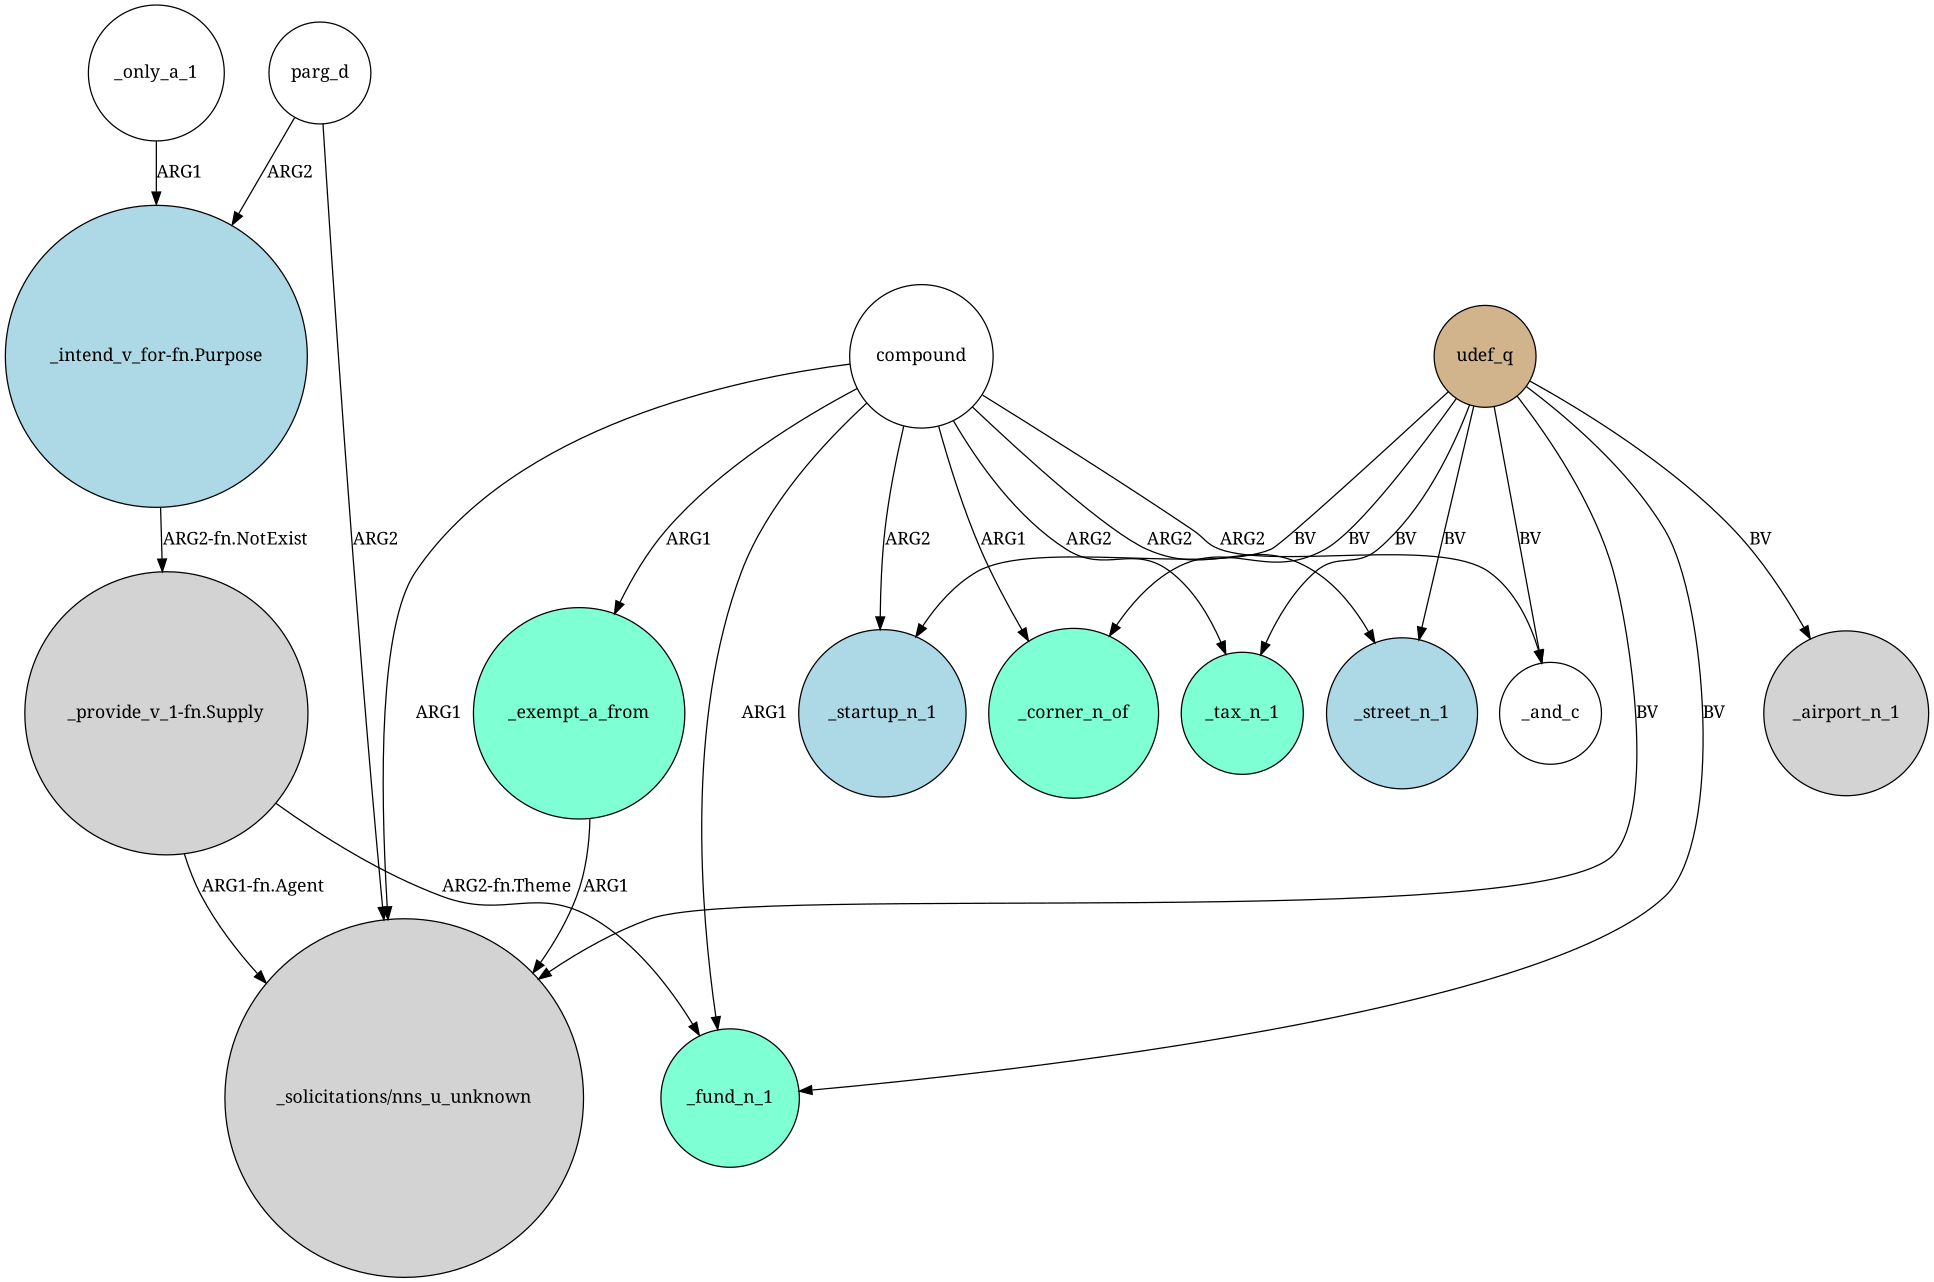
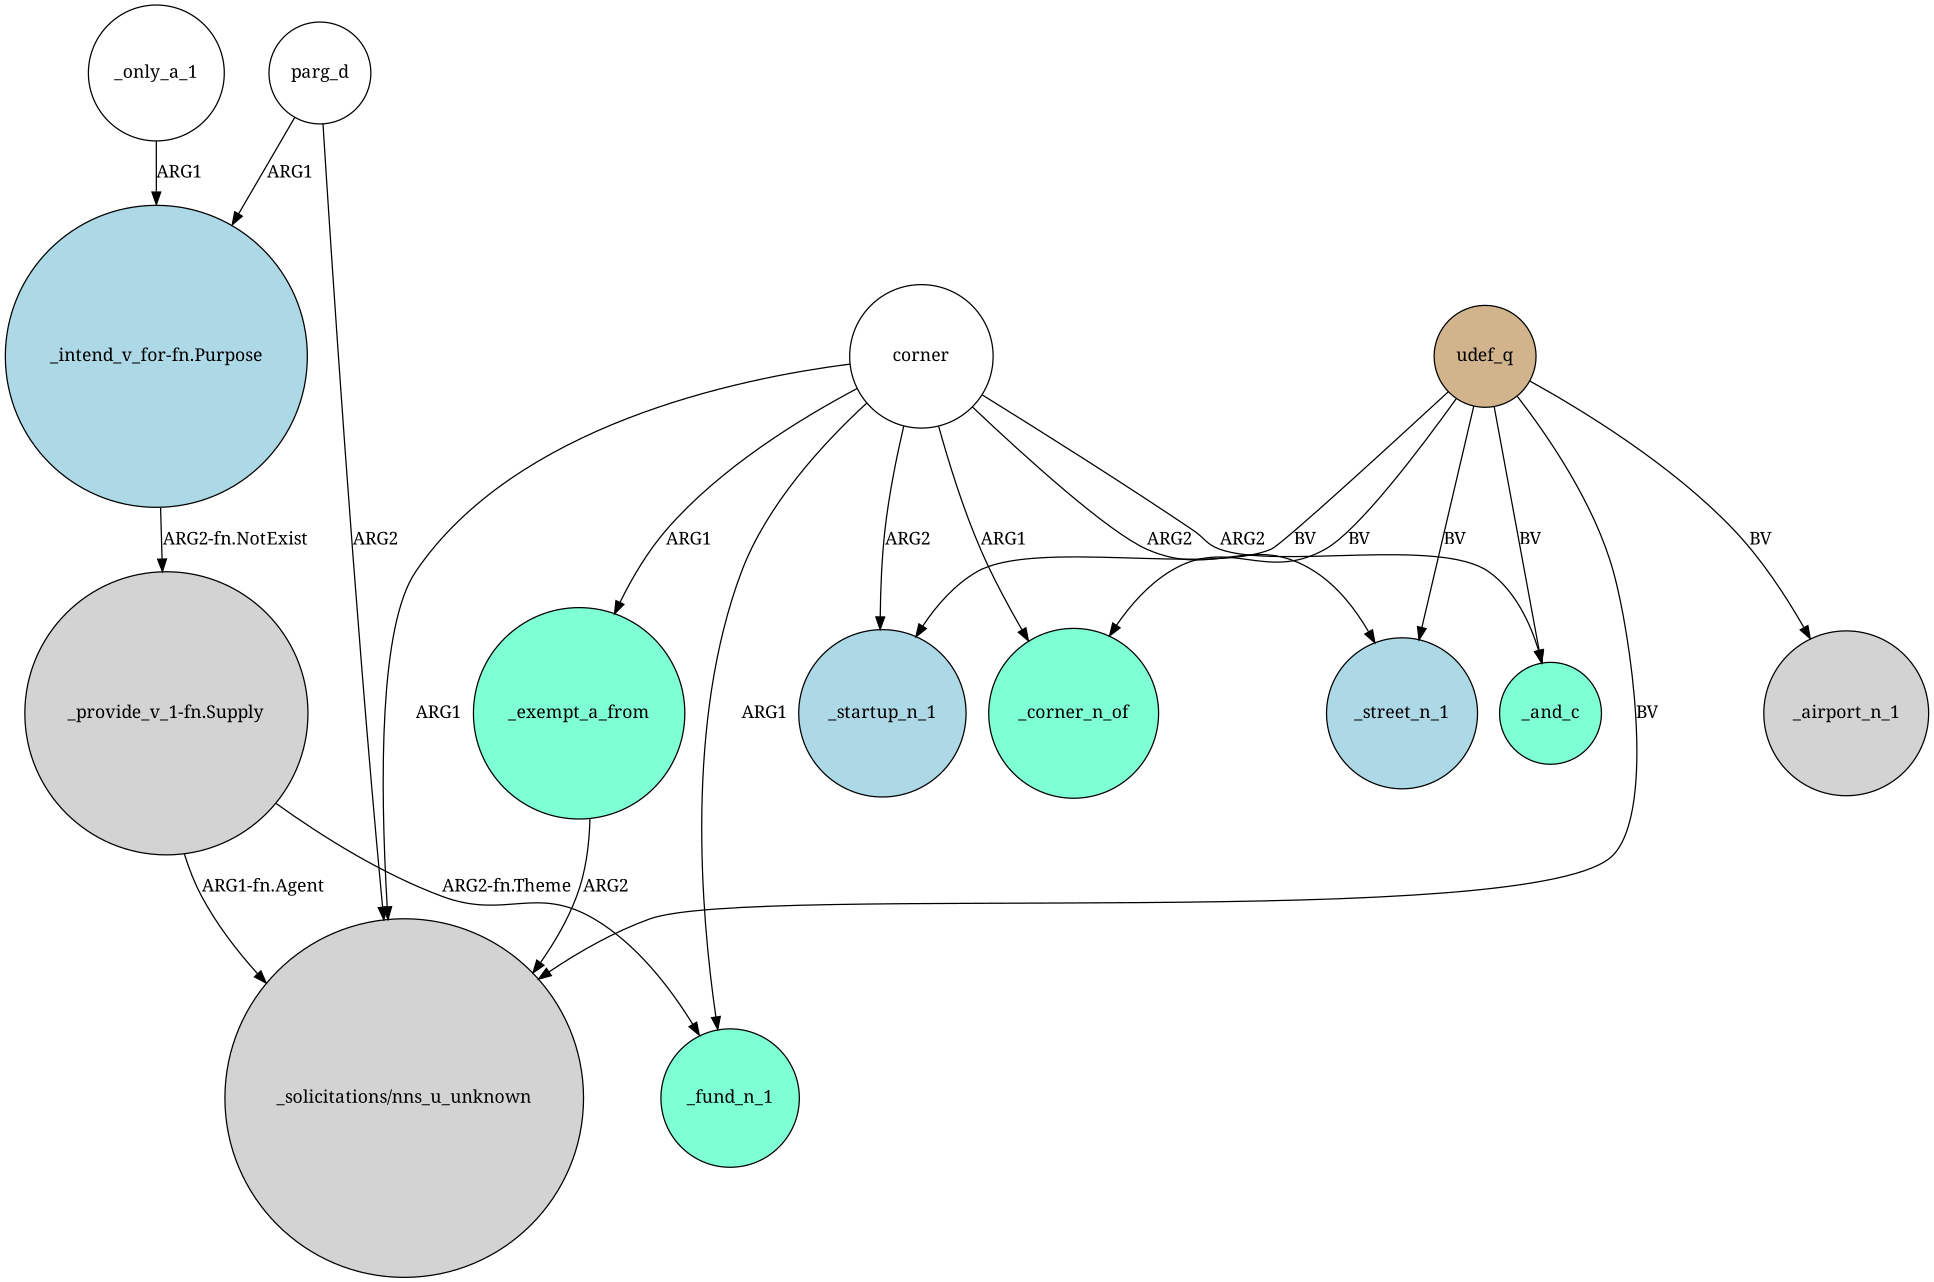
(290, 173) -> (290, 173)
(921, 356) -> (921, 356)
(1242, 713) -> none
(1551, 713) -> (1551, 713)
(606, 887) -> (606, 887)
(1531, 965) -> none
